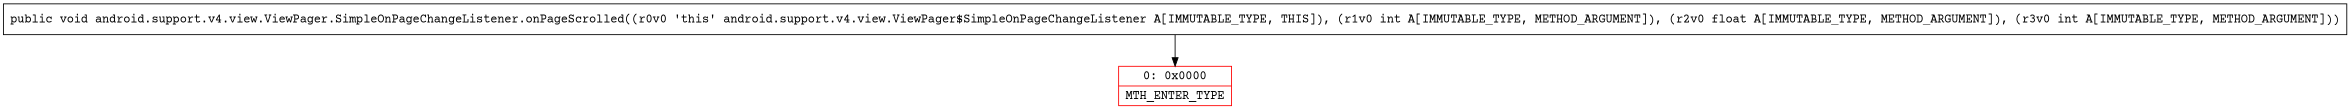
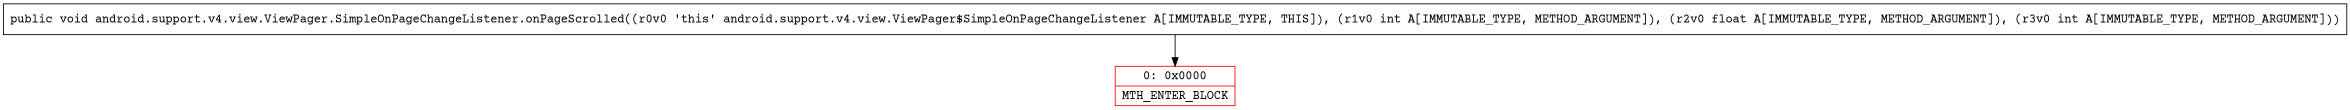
(1175, 95) -> (1175, 95)
